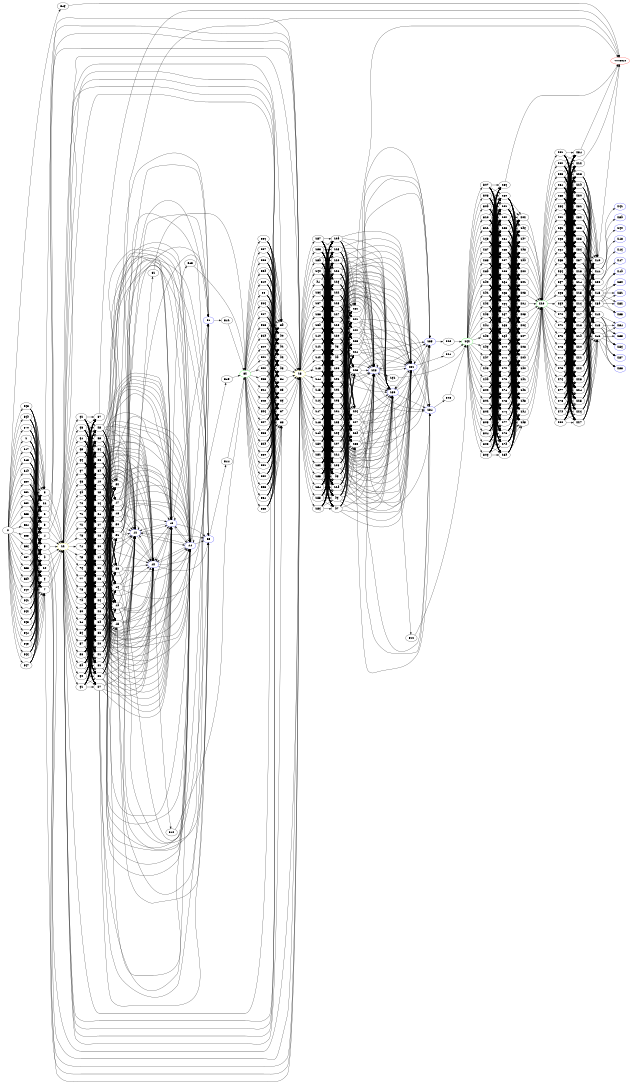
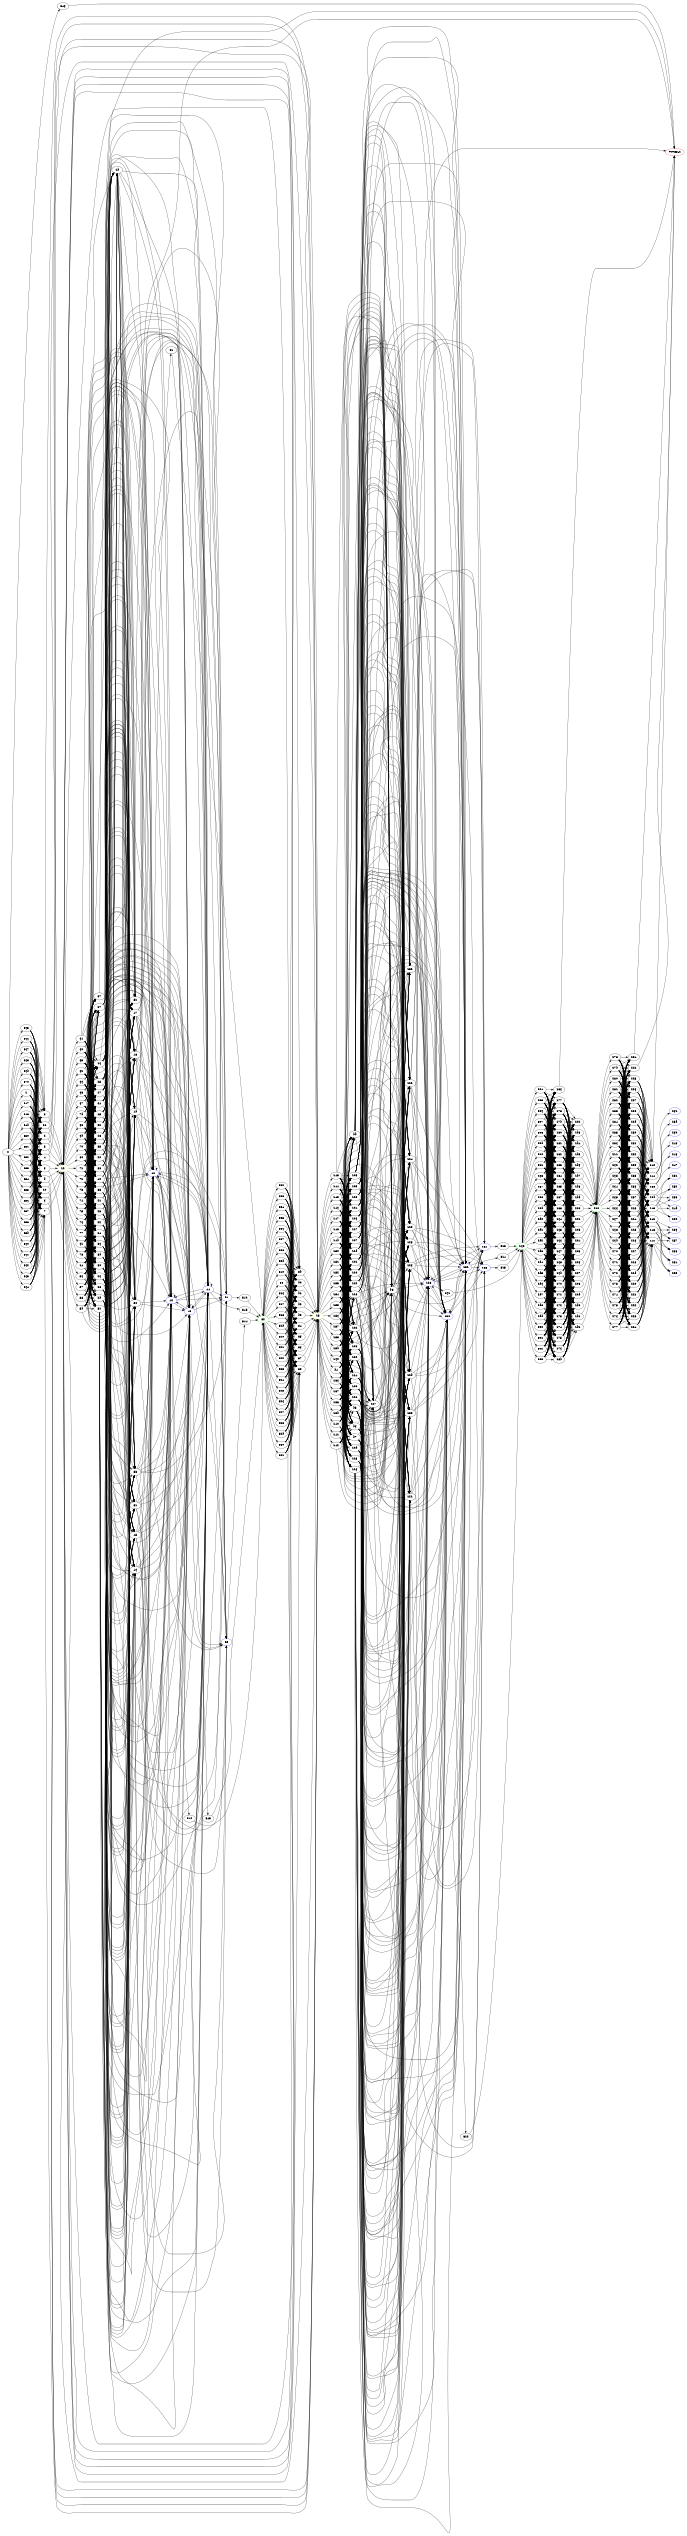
(346, 383) -> (381, 1345)
(90, 623) -> (111, 649)
